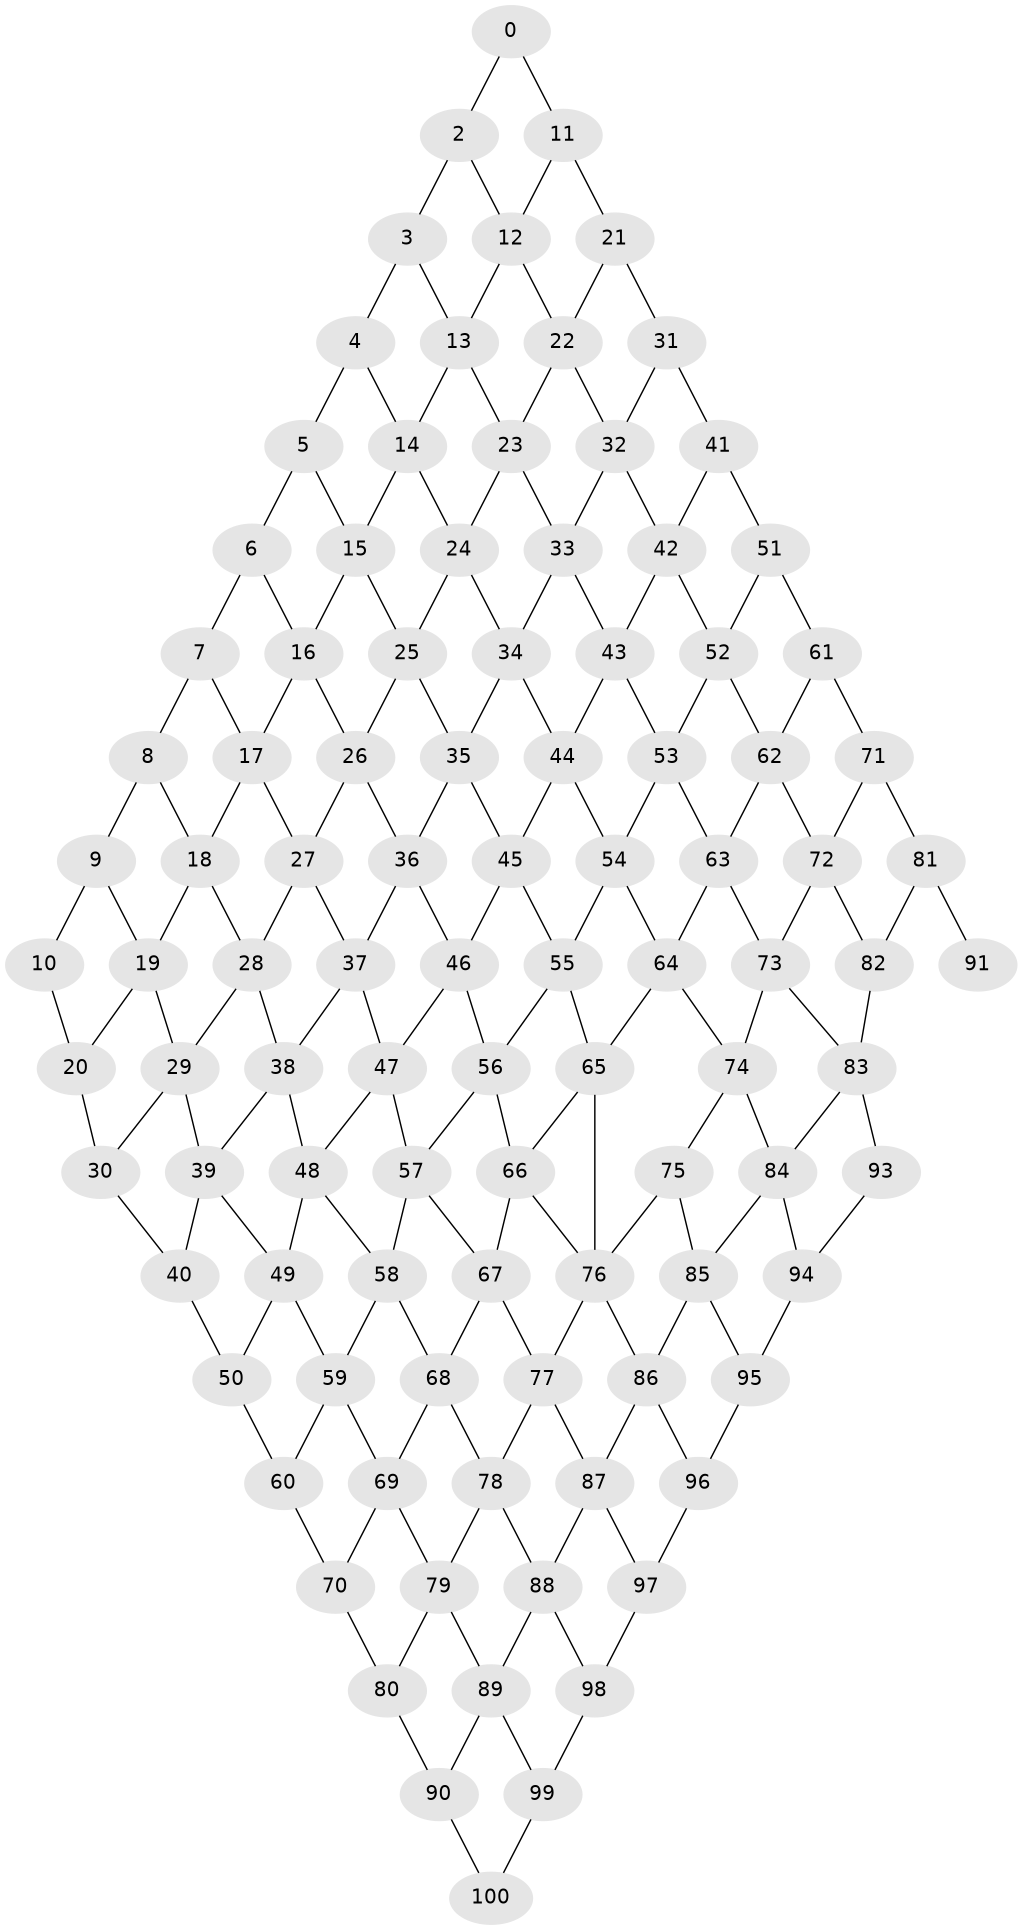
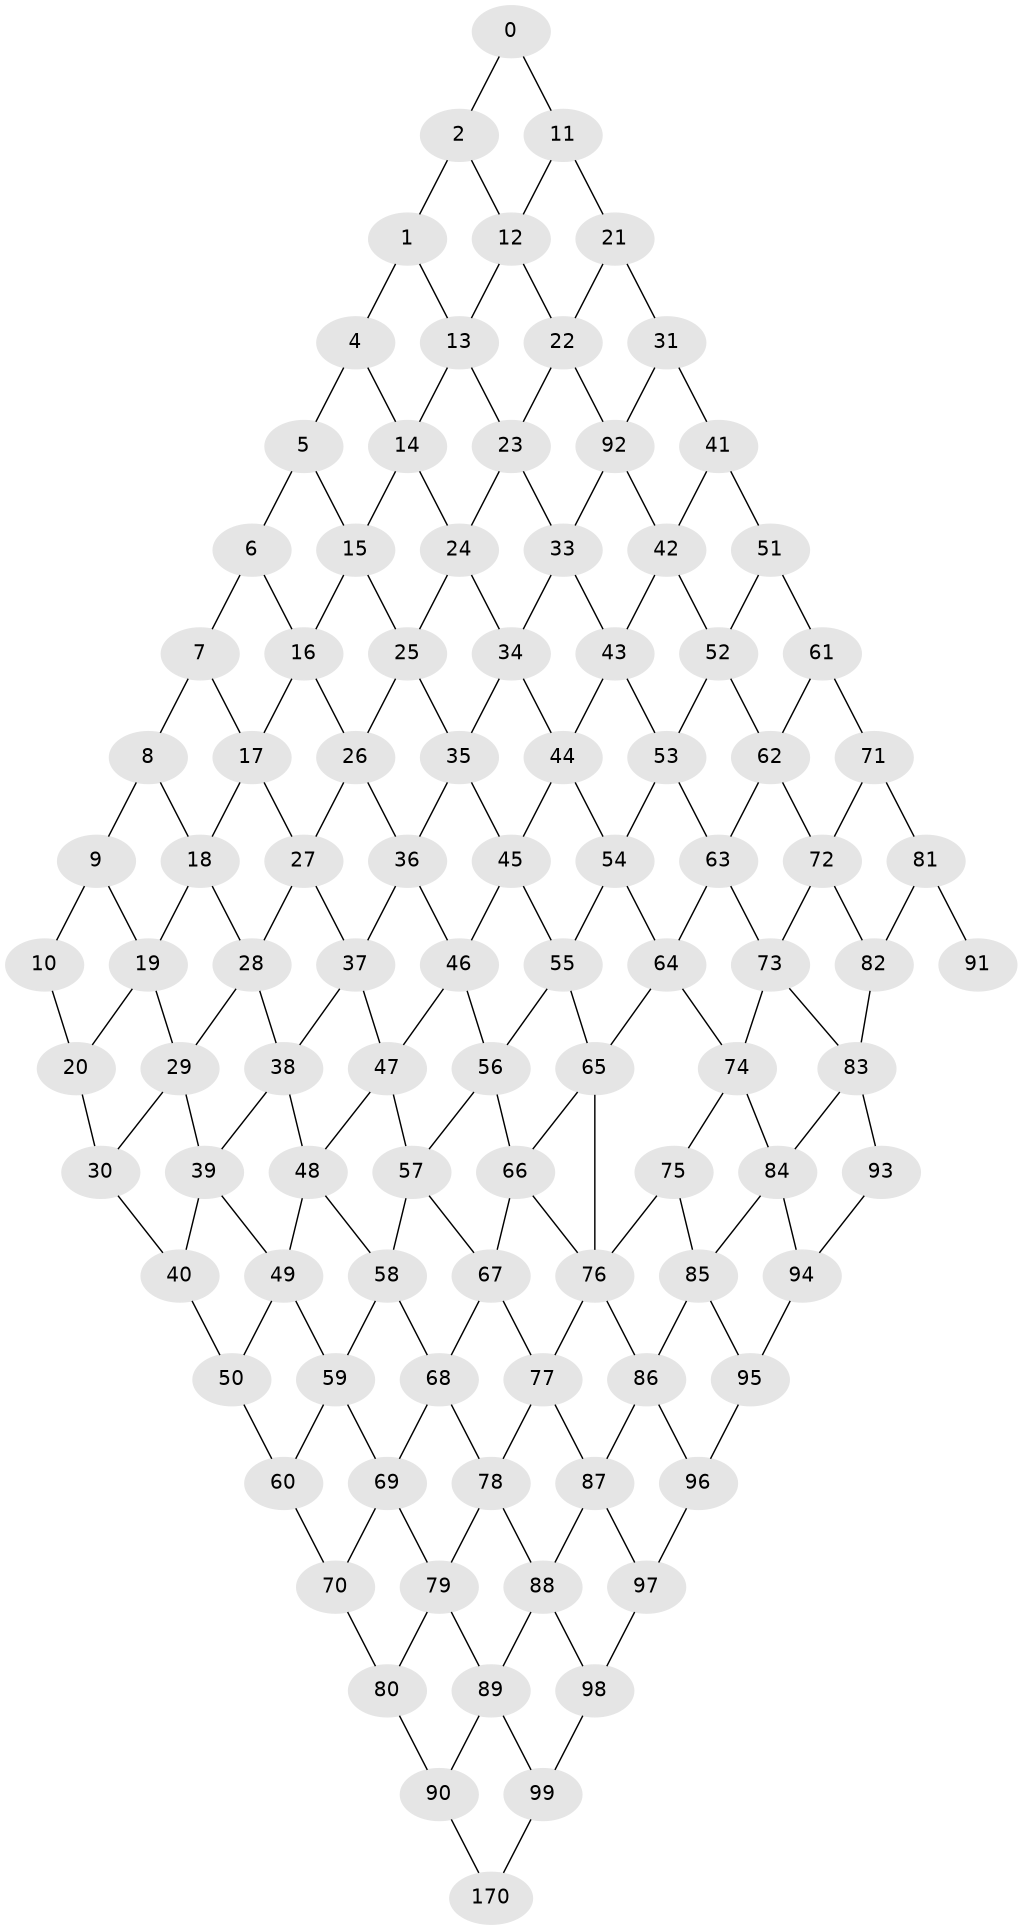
(408, 239) -> (408, 239)
(615, 446) -> (615, 446)
(491, 1898) -> (491, 1898)
